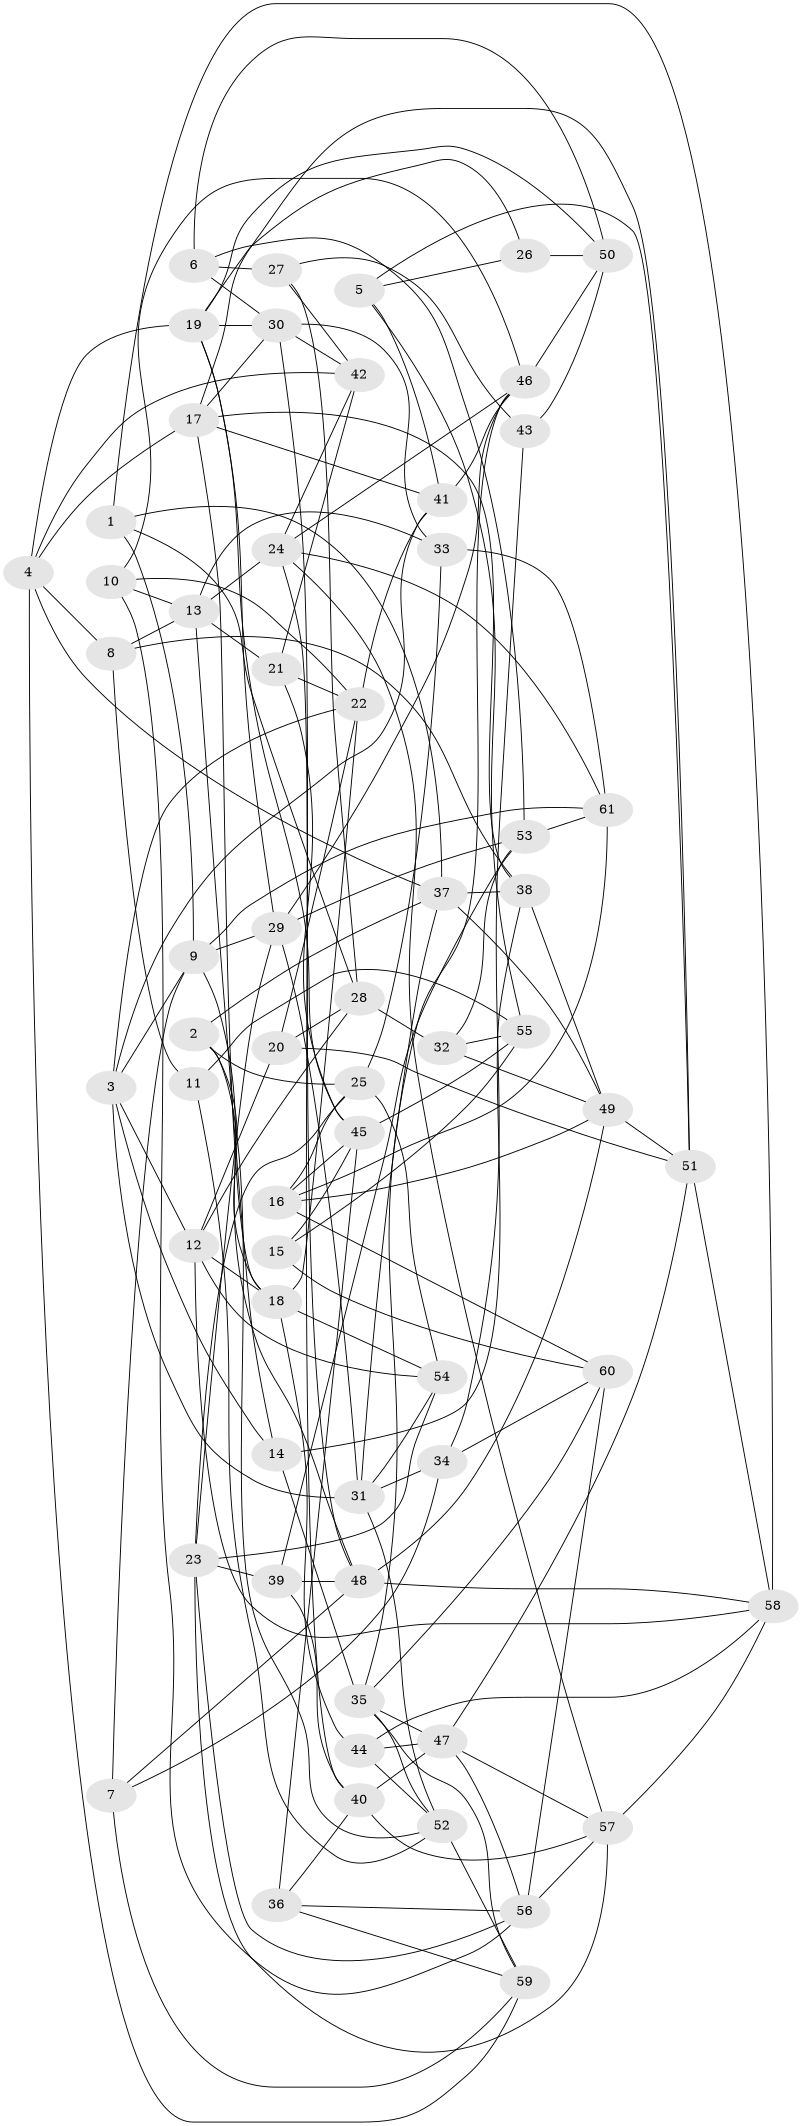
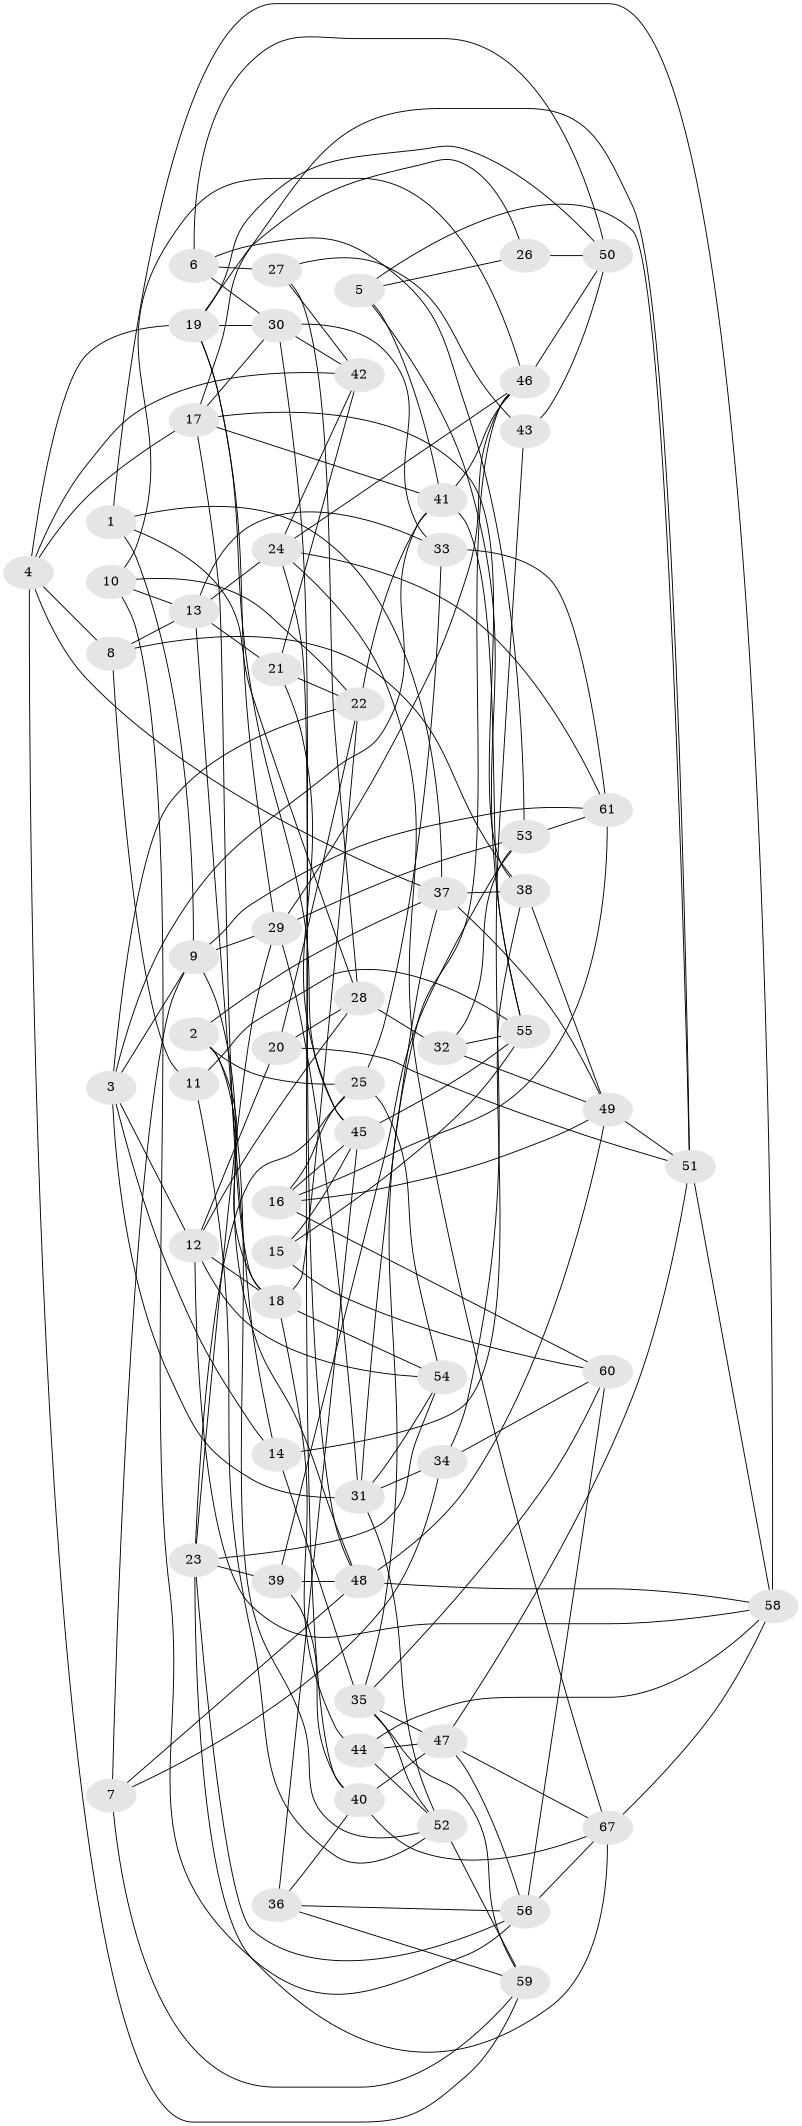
none -> (493, 762)
(608, 1828) -> (608, 1828)
